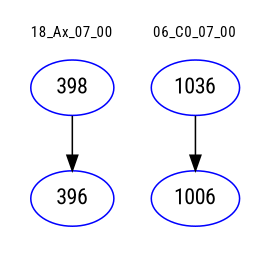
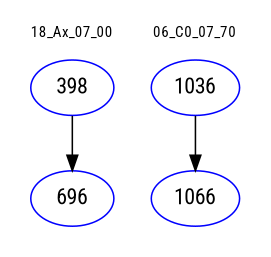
(195, 33) -> (195, 33)
(72, 199) -> (72, 199)
(195, 199) -> (195, 199)
